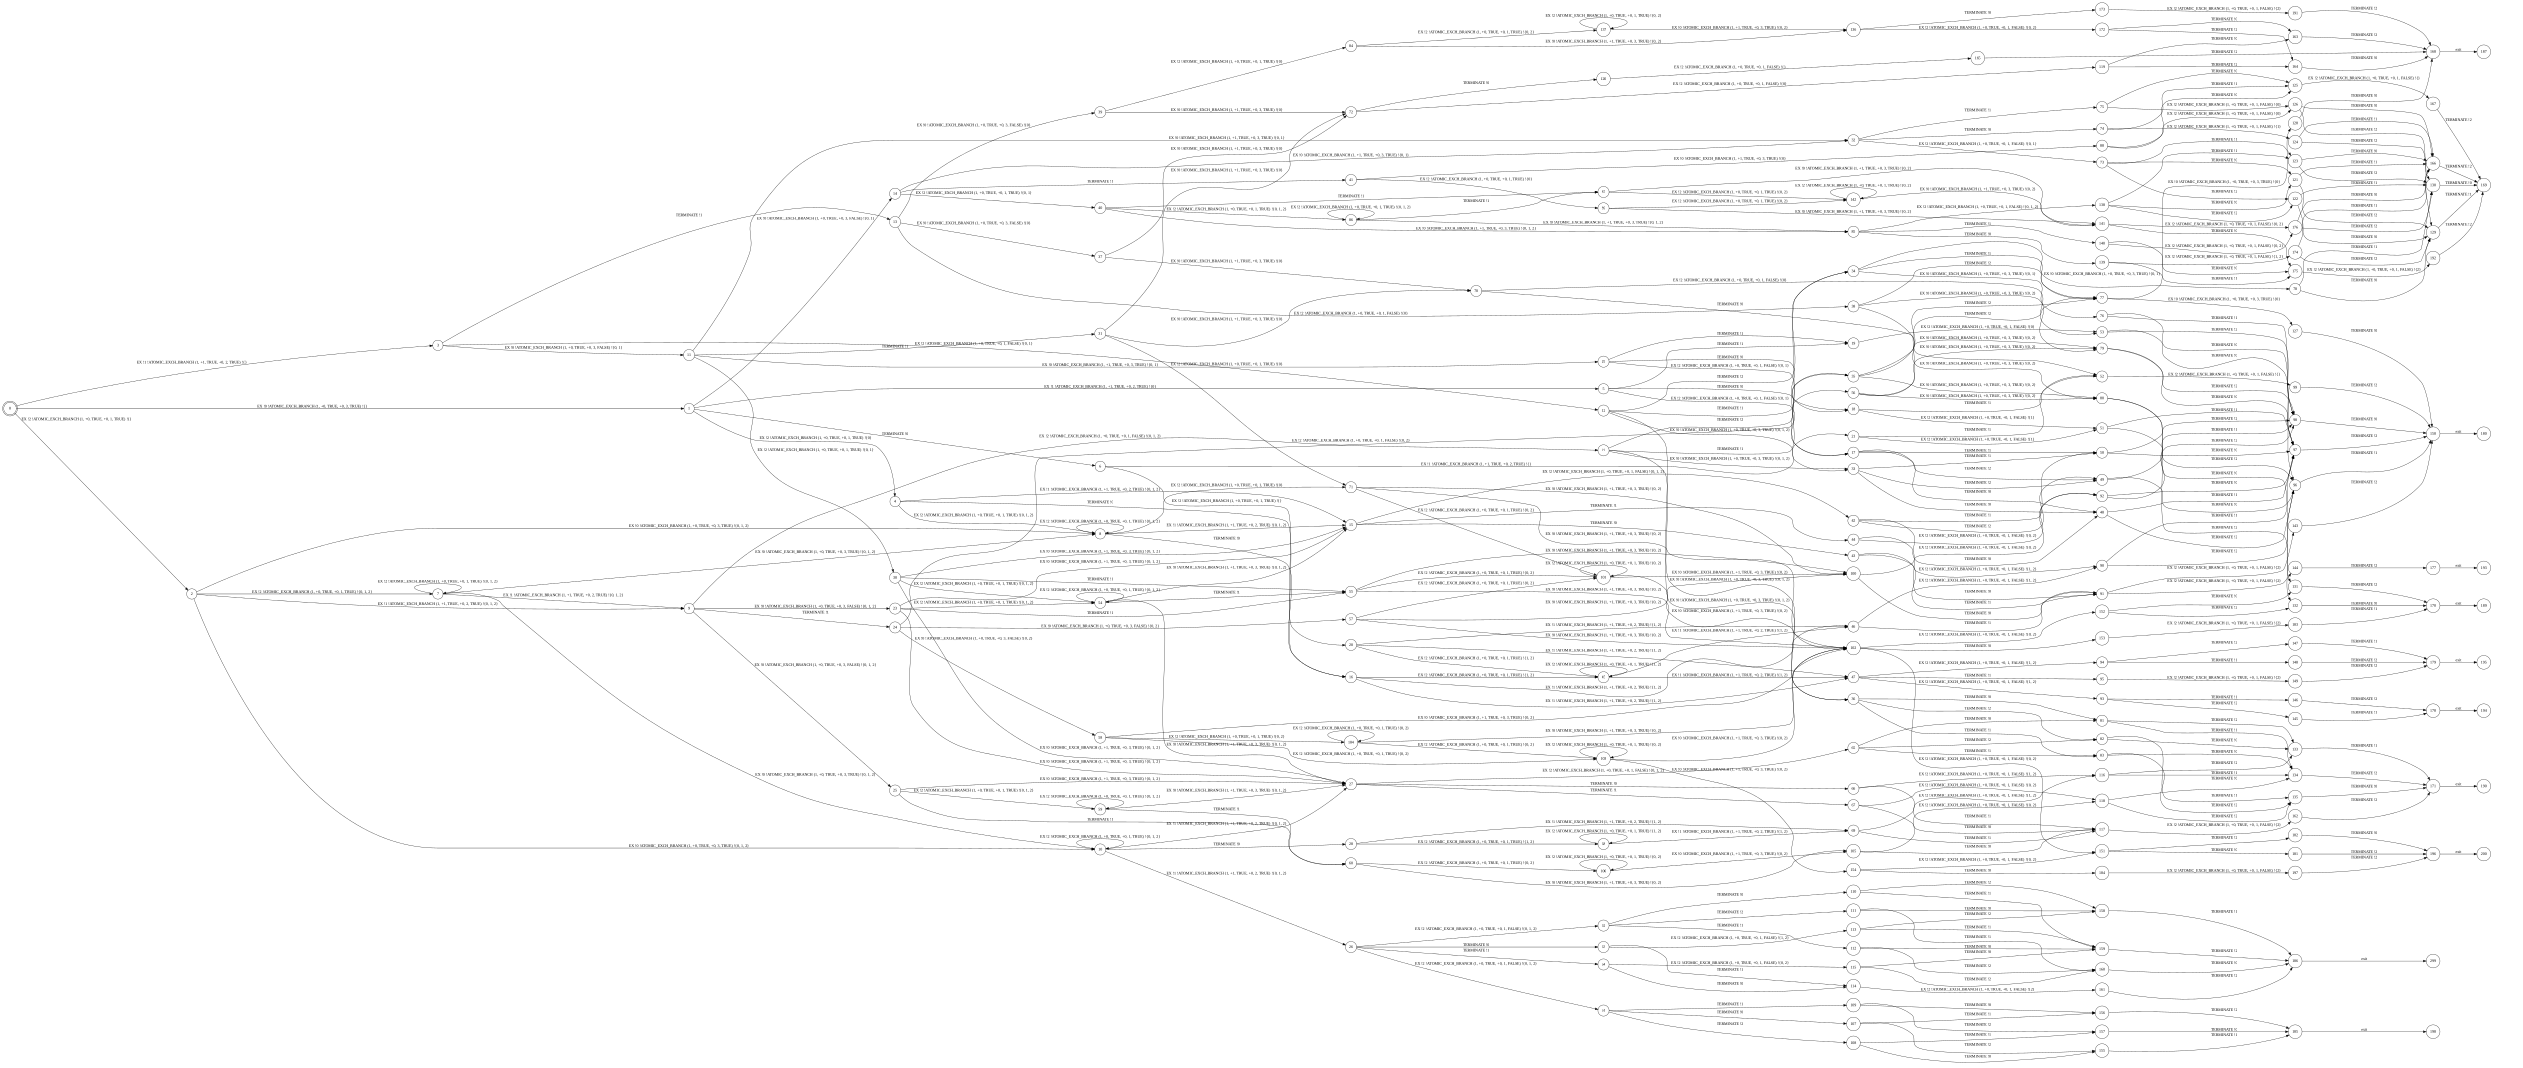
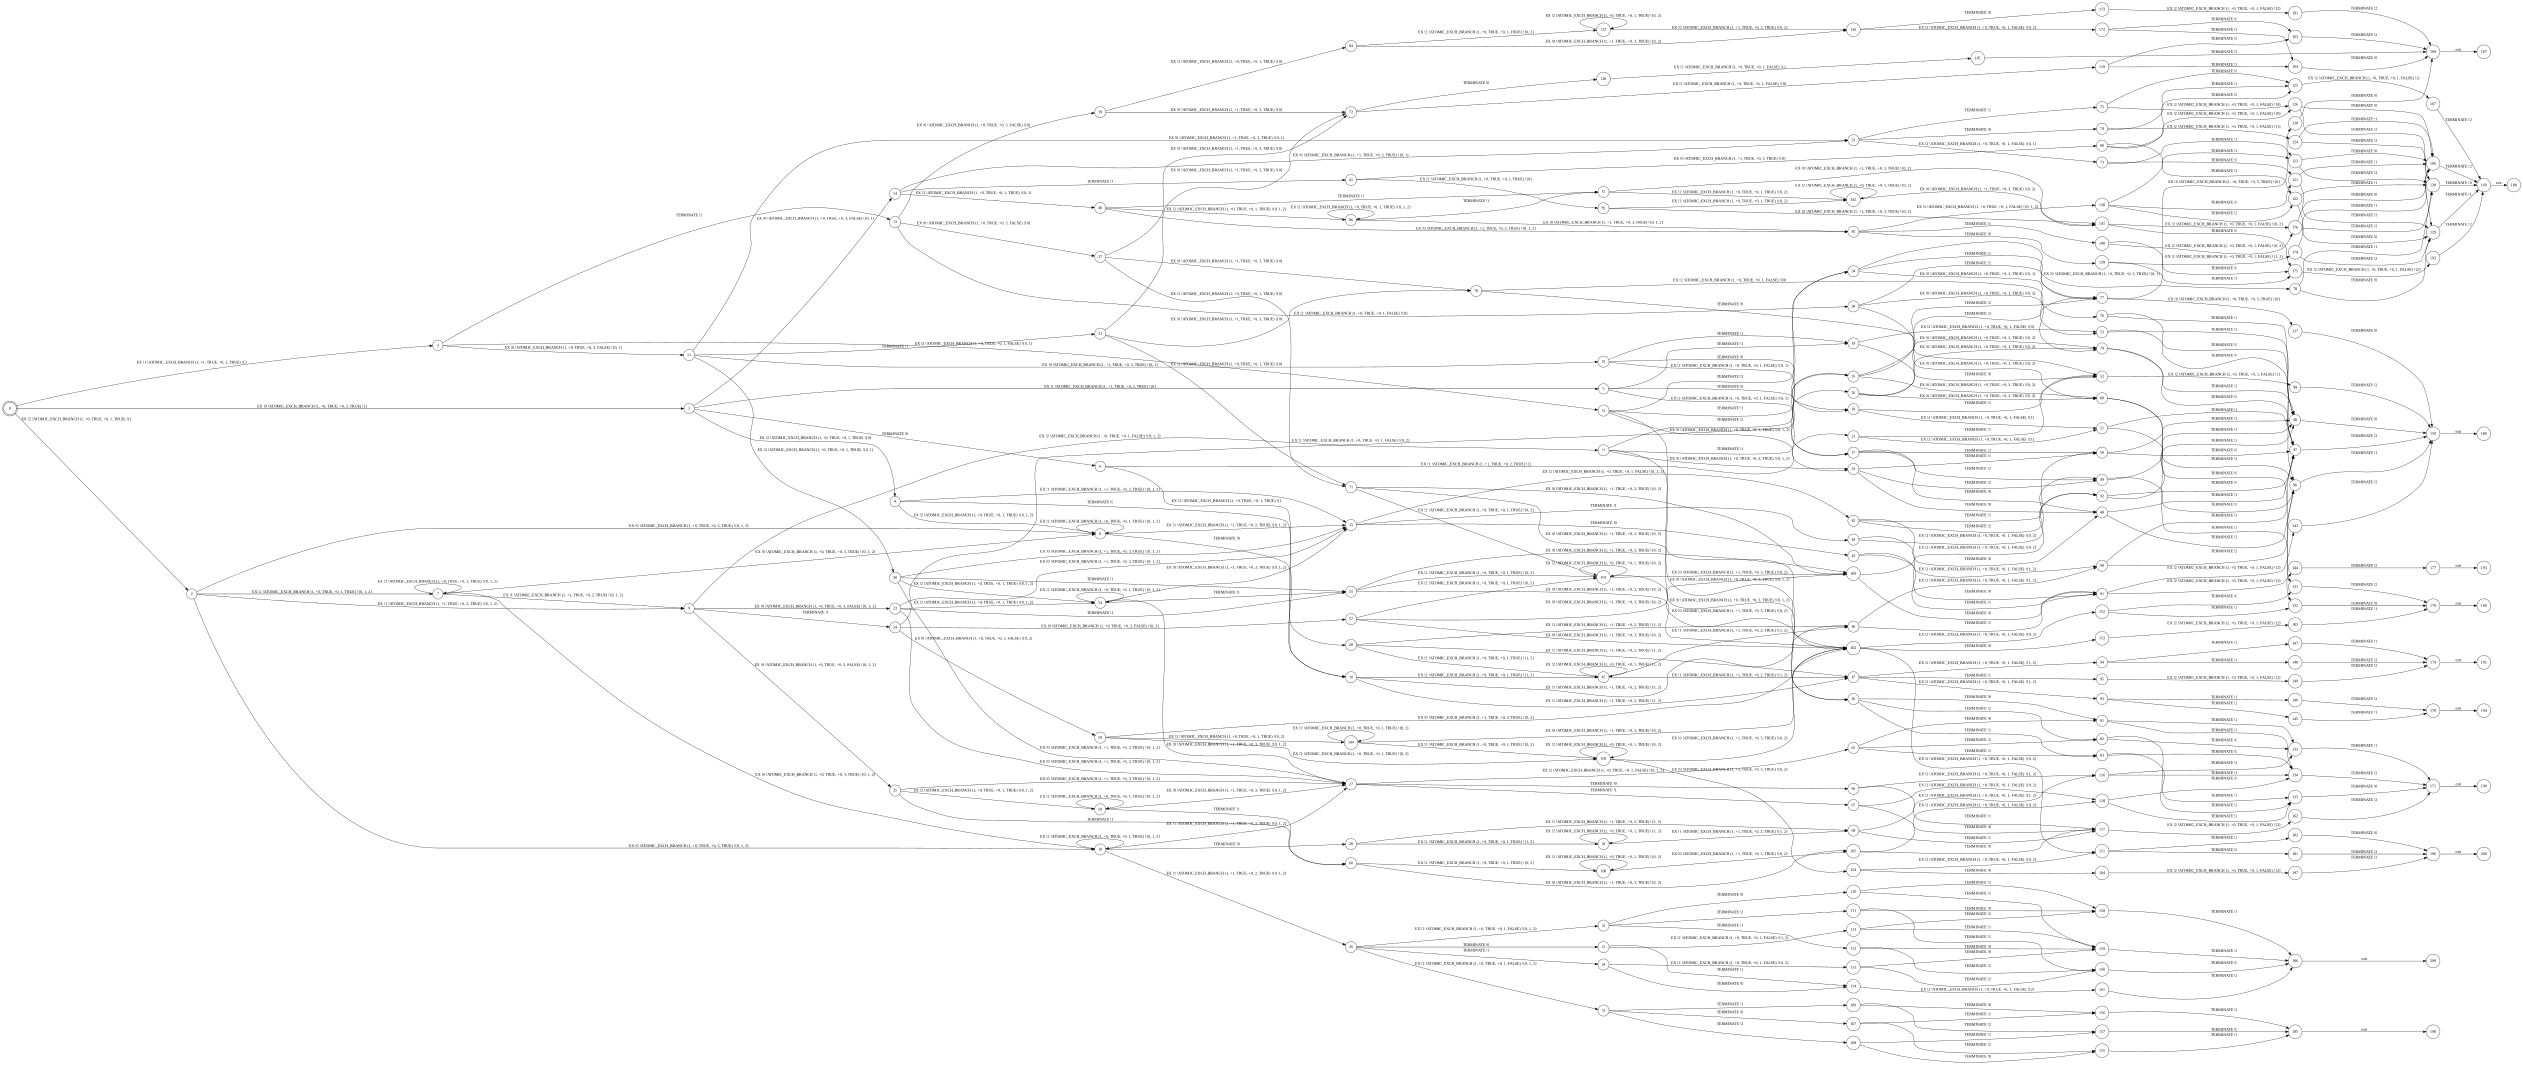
none -> (2514, 185)
(2193, 197) -> (2194, 176)
none -> (1971, 381)
(1214, 490) -> (1281, 310)
